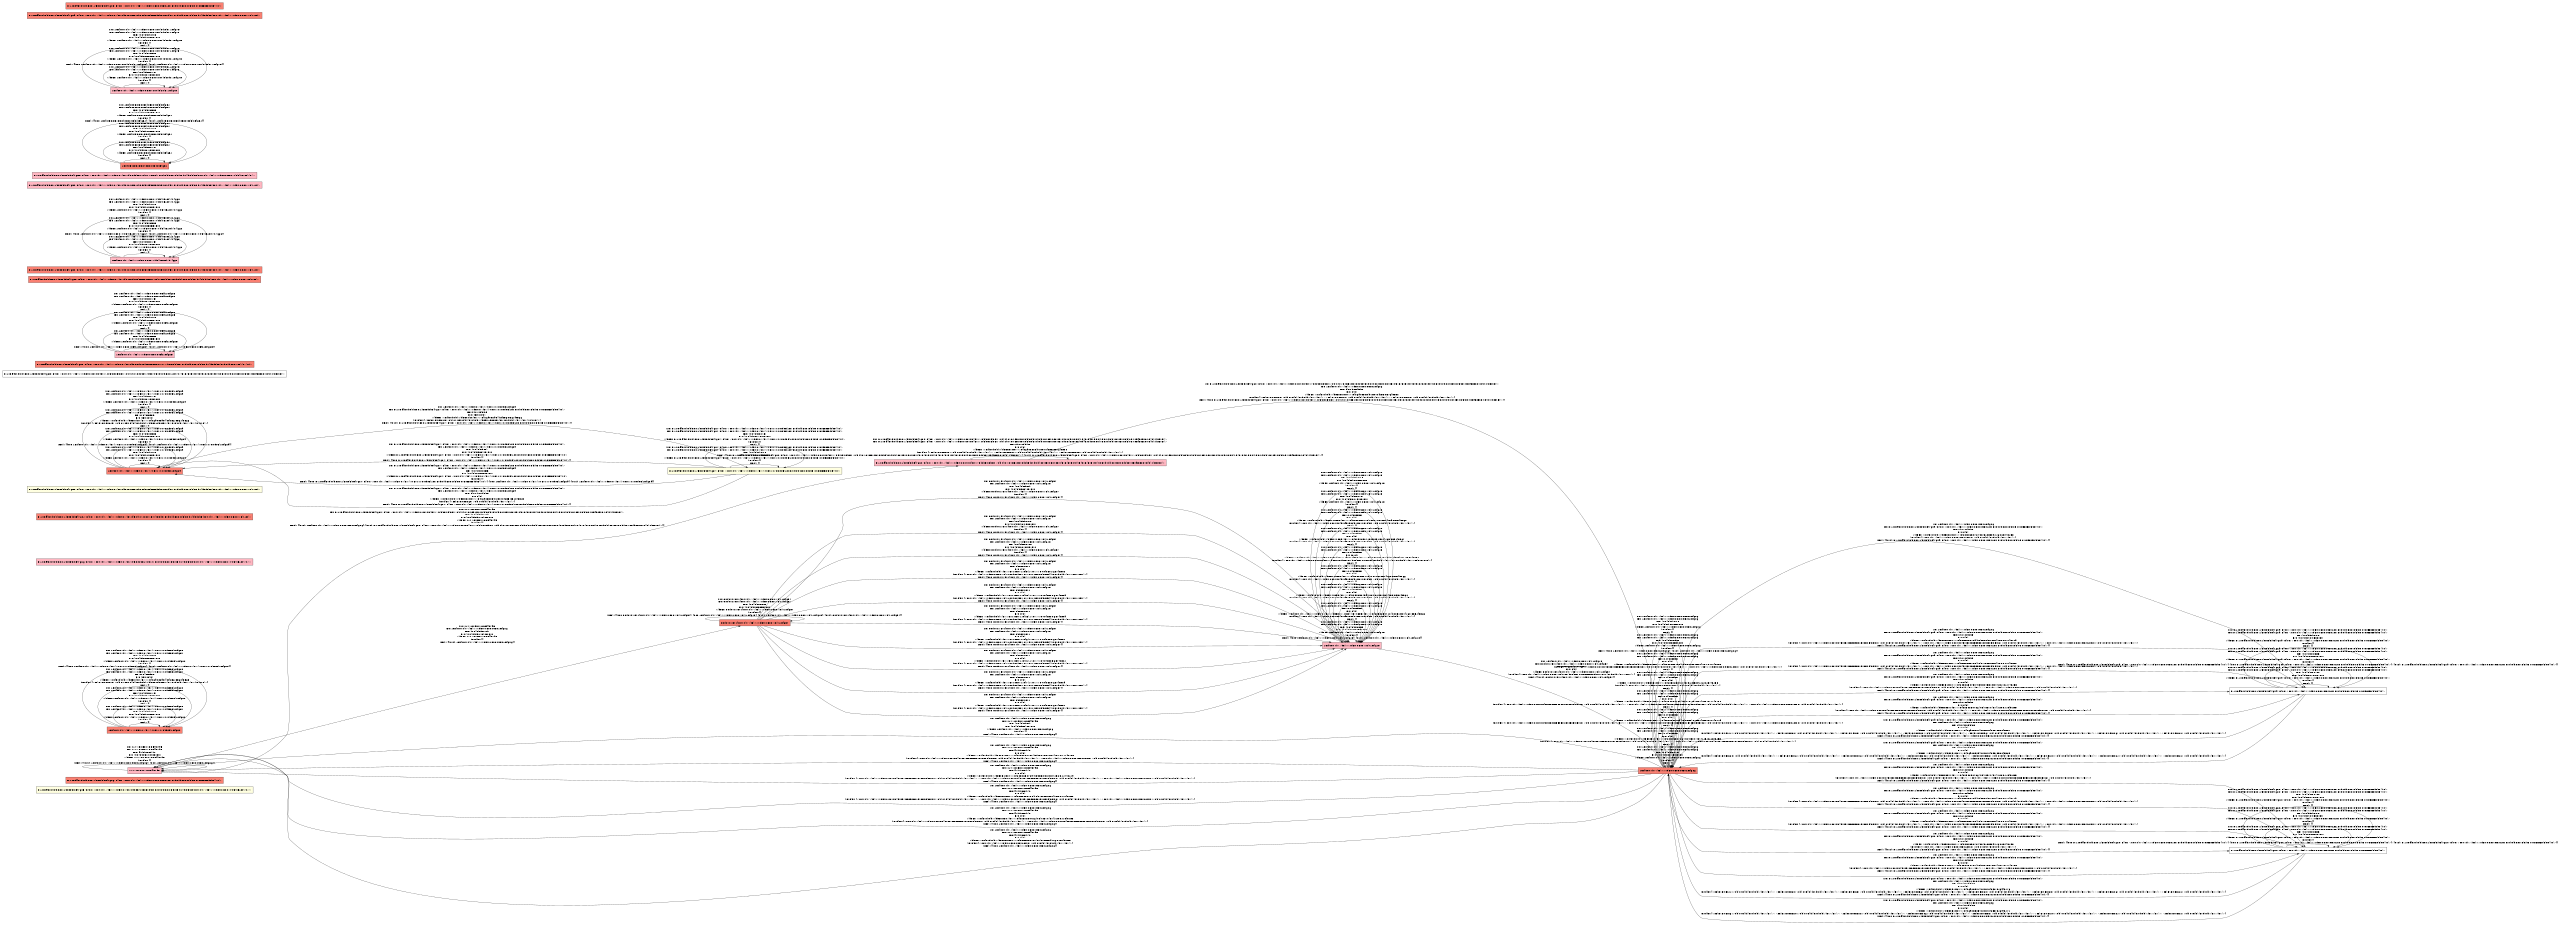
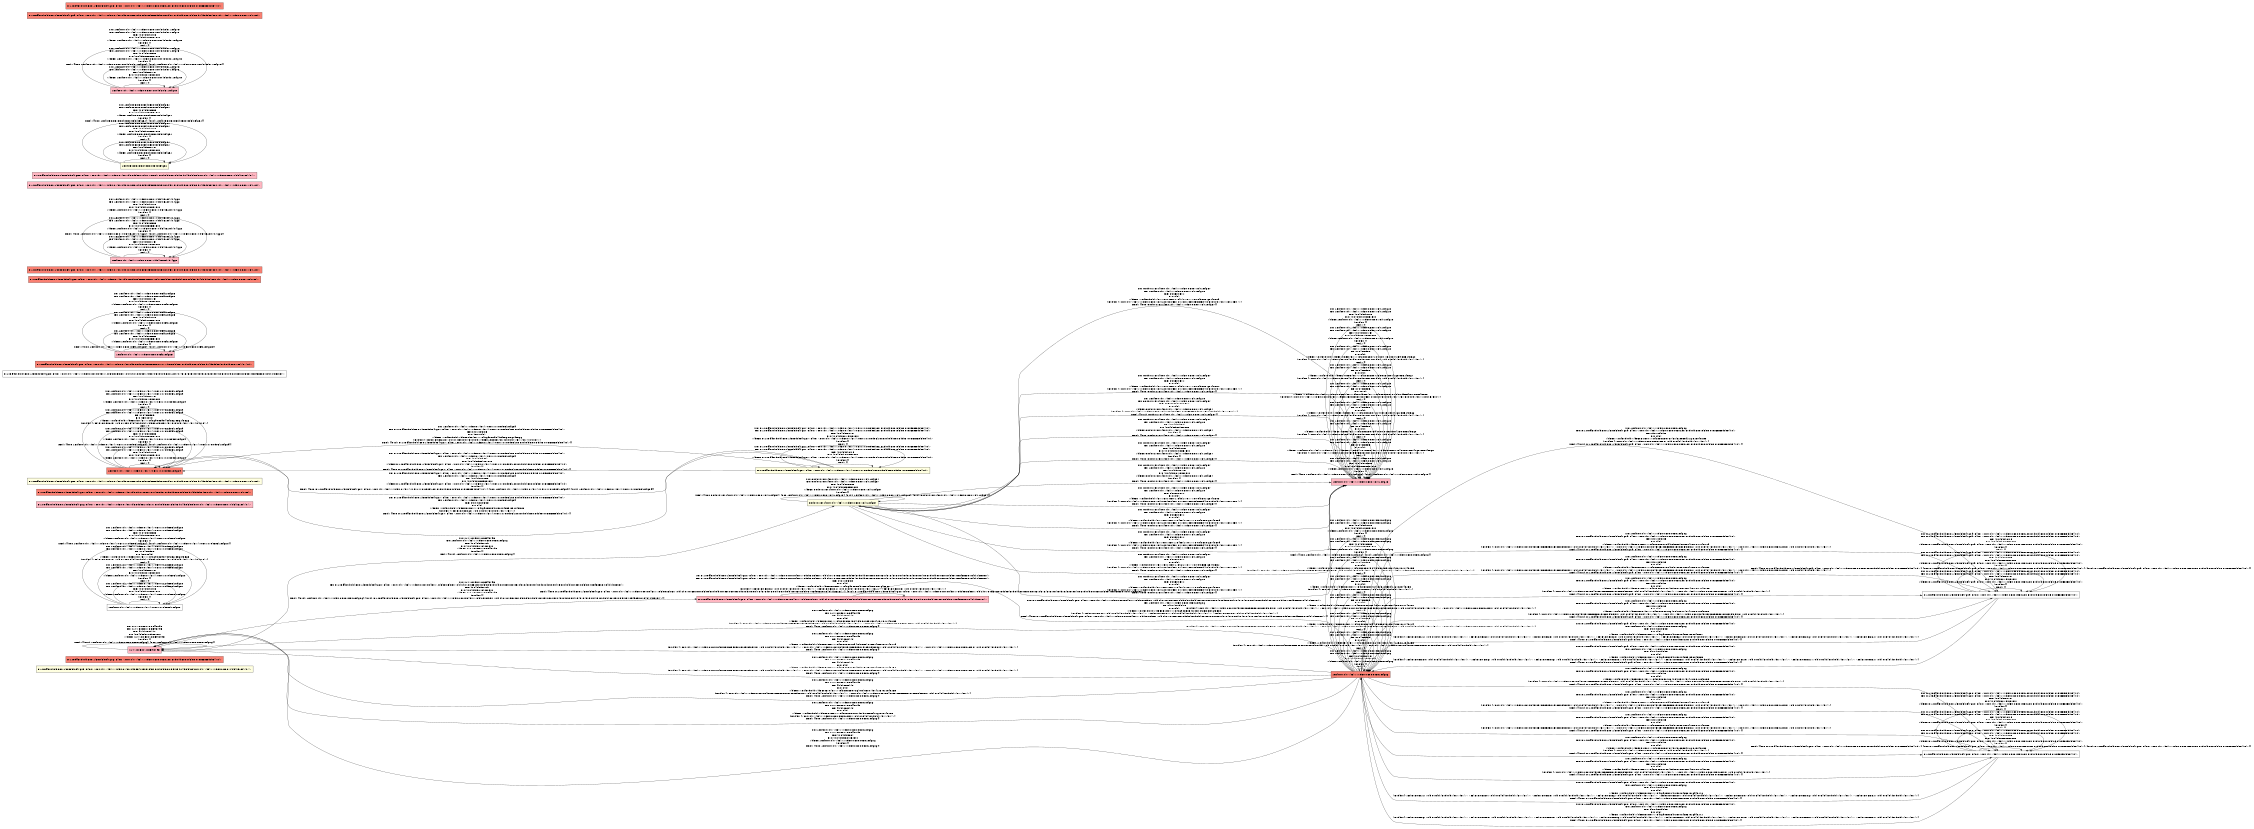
(145, 166) -> (145, 166)
(755, 623) -> (843, 503)
(1531, 685) -> (1098, 416)
(145, 730) -> (145, 607)
